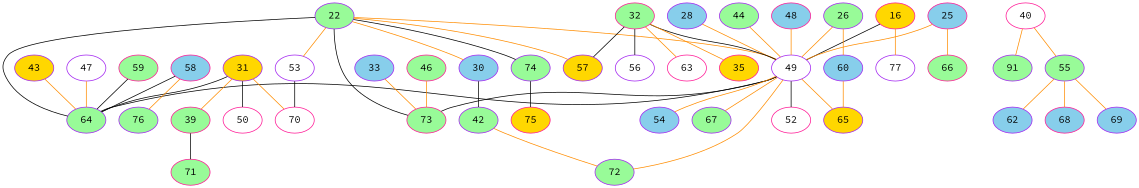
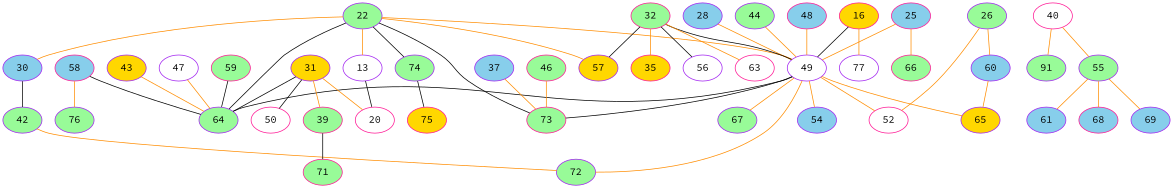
(817, 42) -> (945, 73)
(295, 68) -> (363, 68)
(374, 68) -> (494, 68)
(791, 94) -> (848, 94)
(295, 120) -> (375, 120)
(1013, 120) -> (1046, 120)
